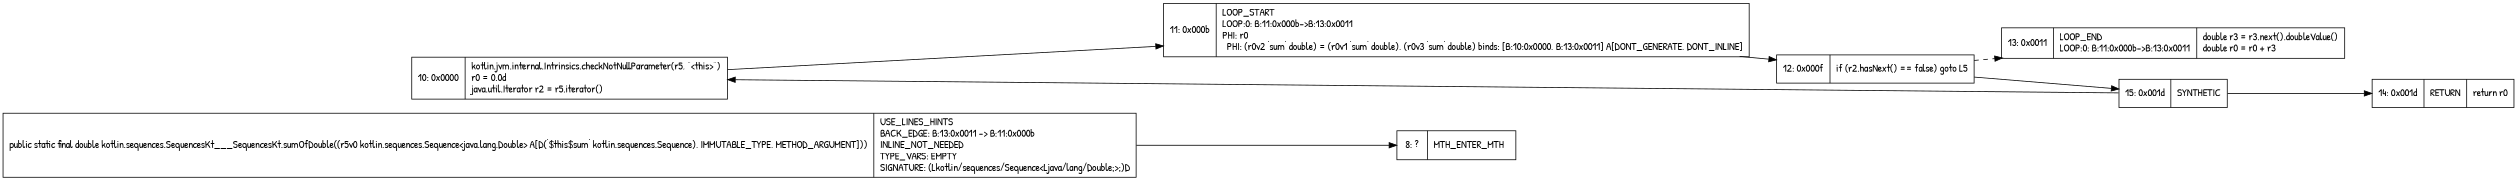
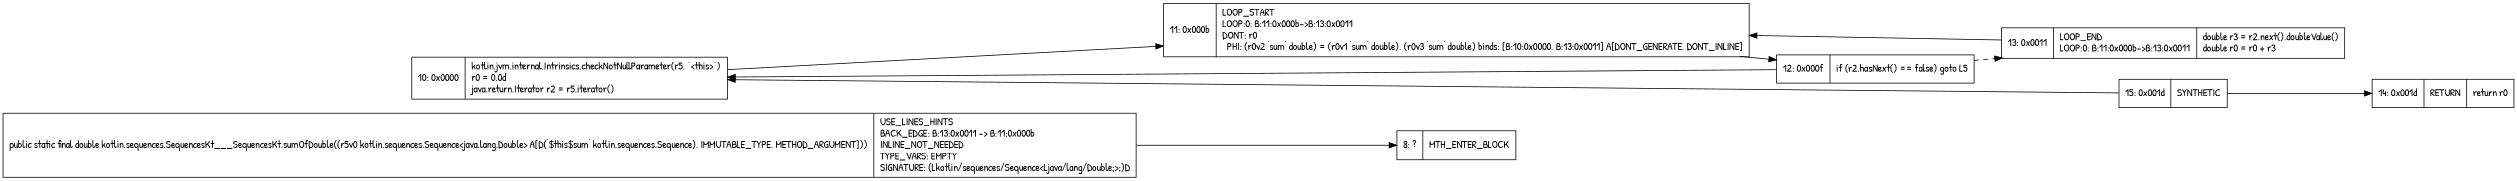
(1236, 35) -> (1241, 35)
(2271, 37) -> (2271, 37)
none -> (1879, 38)
(2043, 83) -> (1256, 73)
(537, 89) -> (543, 89)
(1469, 145) -> (1469, 145)
